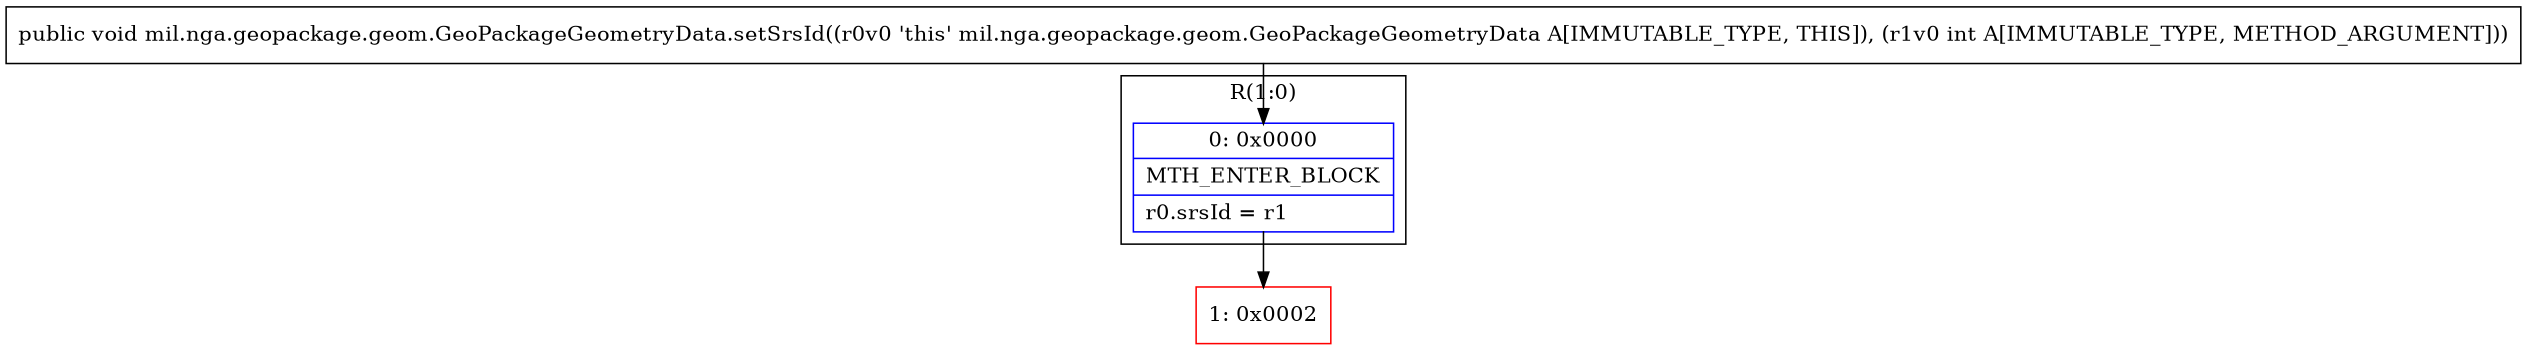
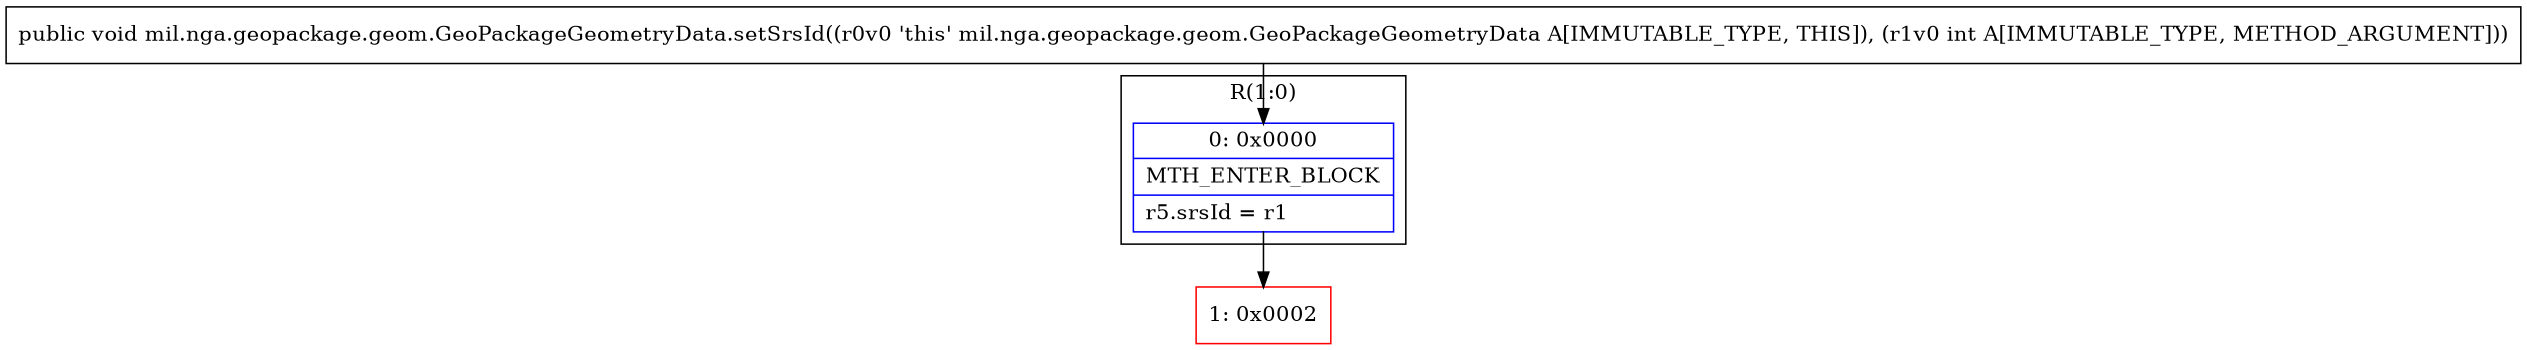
(1218, 213) -> (1218, 213)
